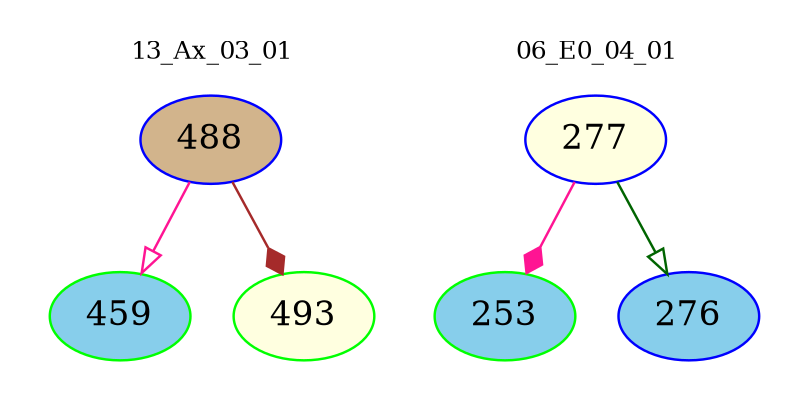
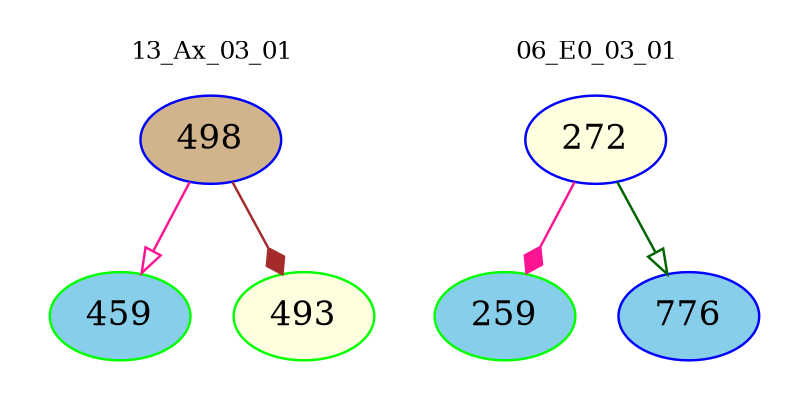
(597, 53) -> (597, 53)
(211, 140) -> (211, 140)
(596, 140) -> (596, 140)
(505, 316) -> (505, 316)
(689, 316) -> (689, 316)
